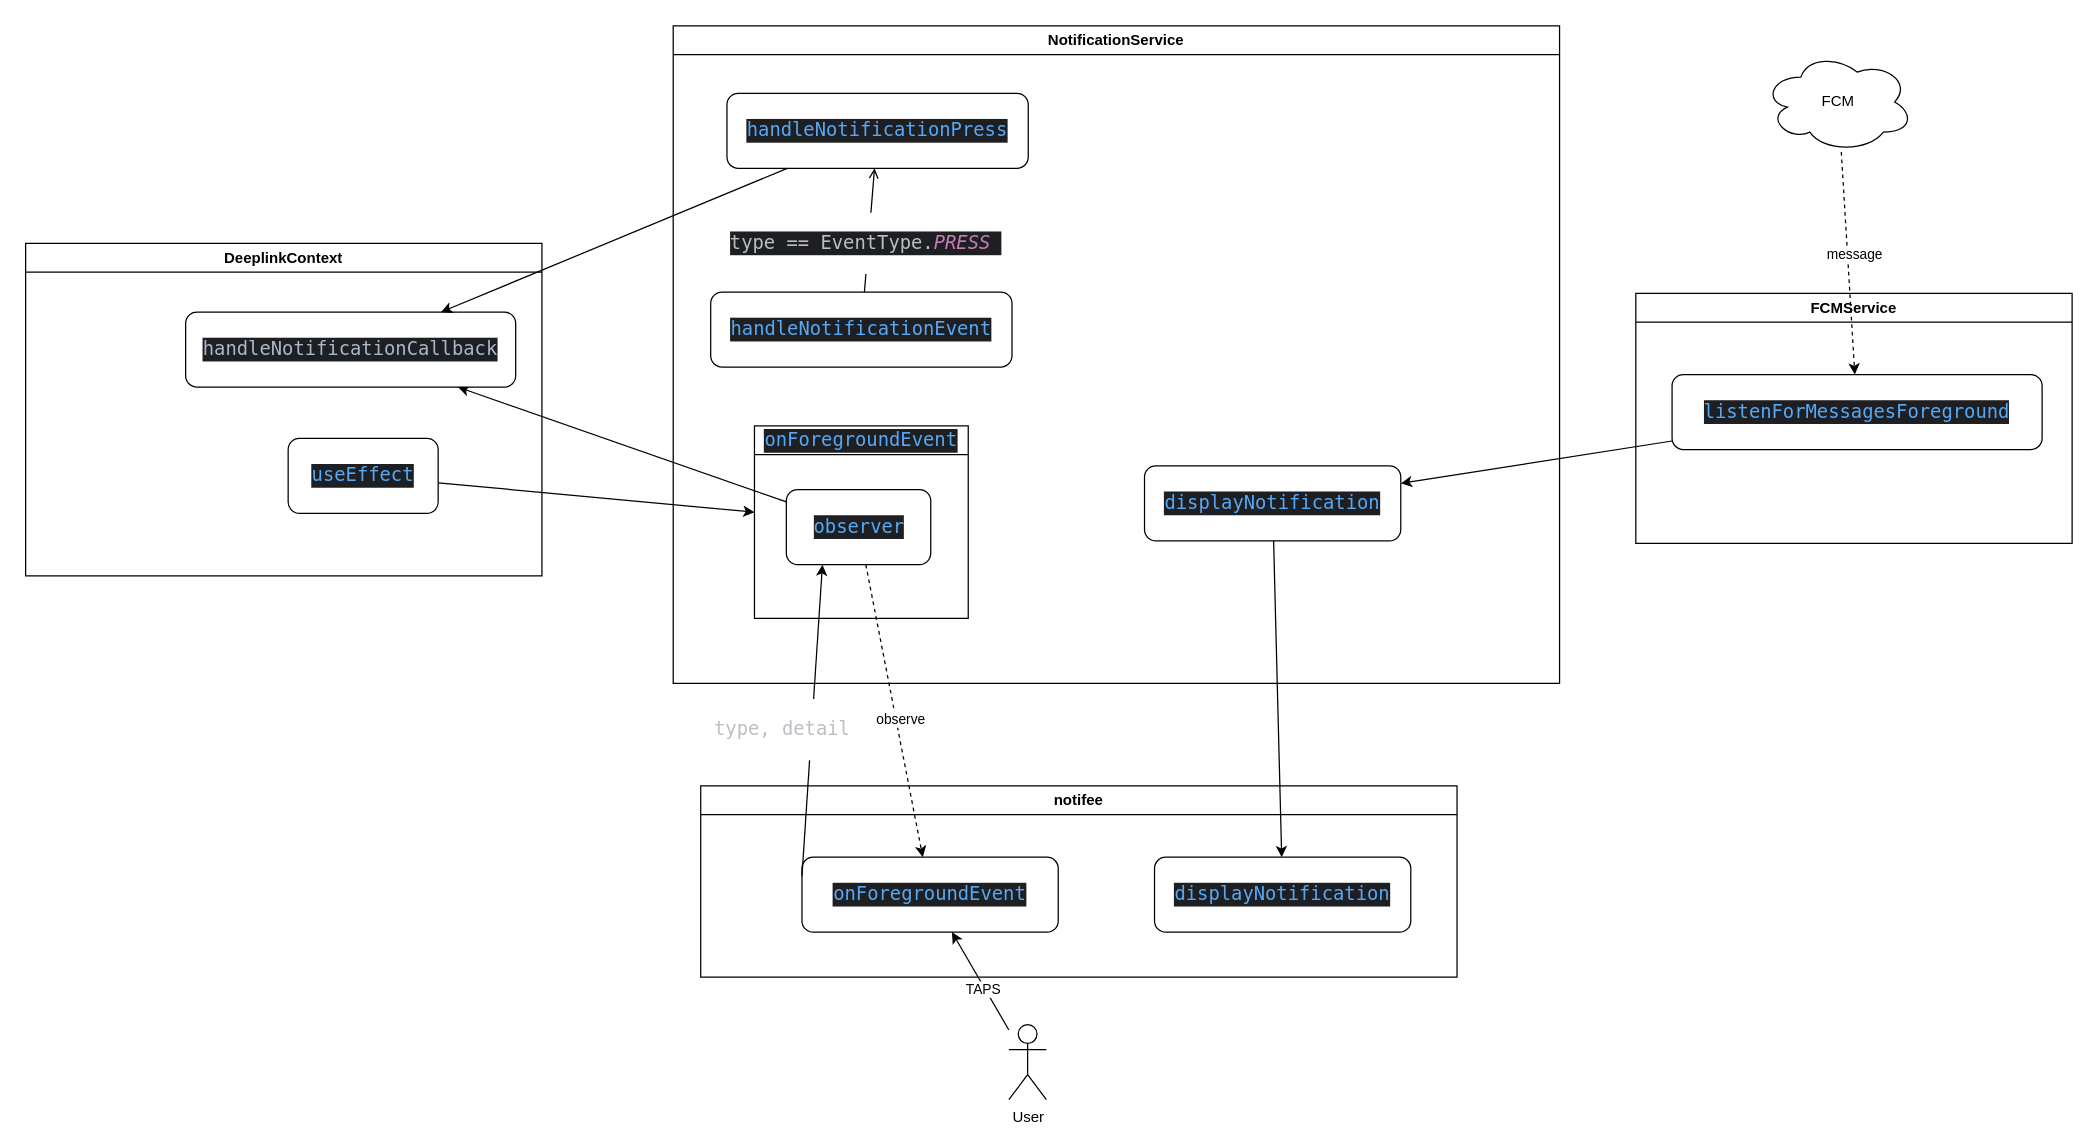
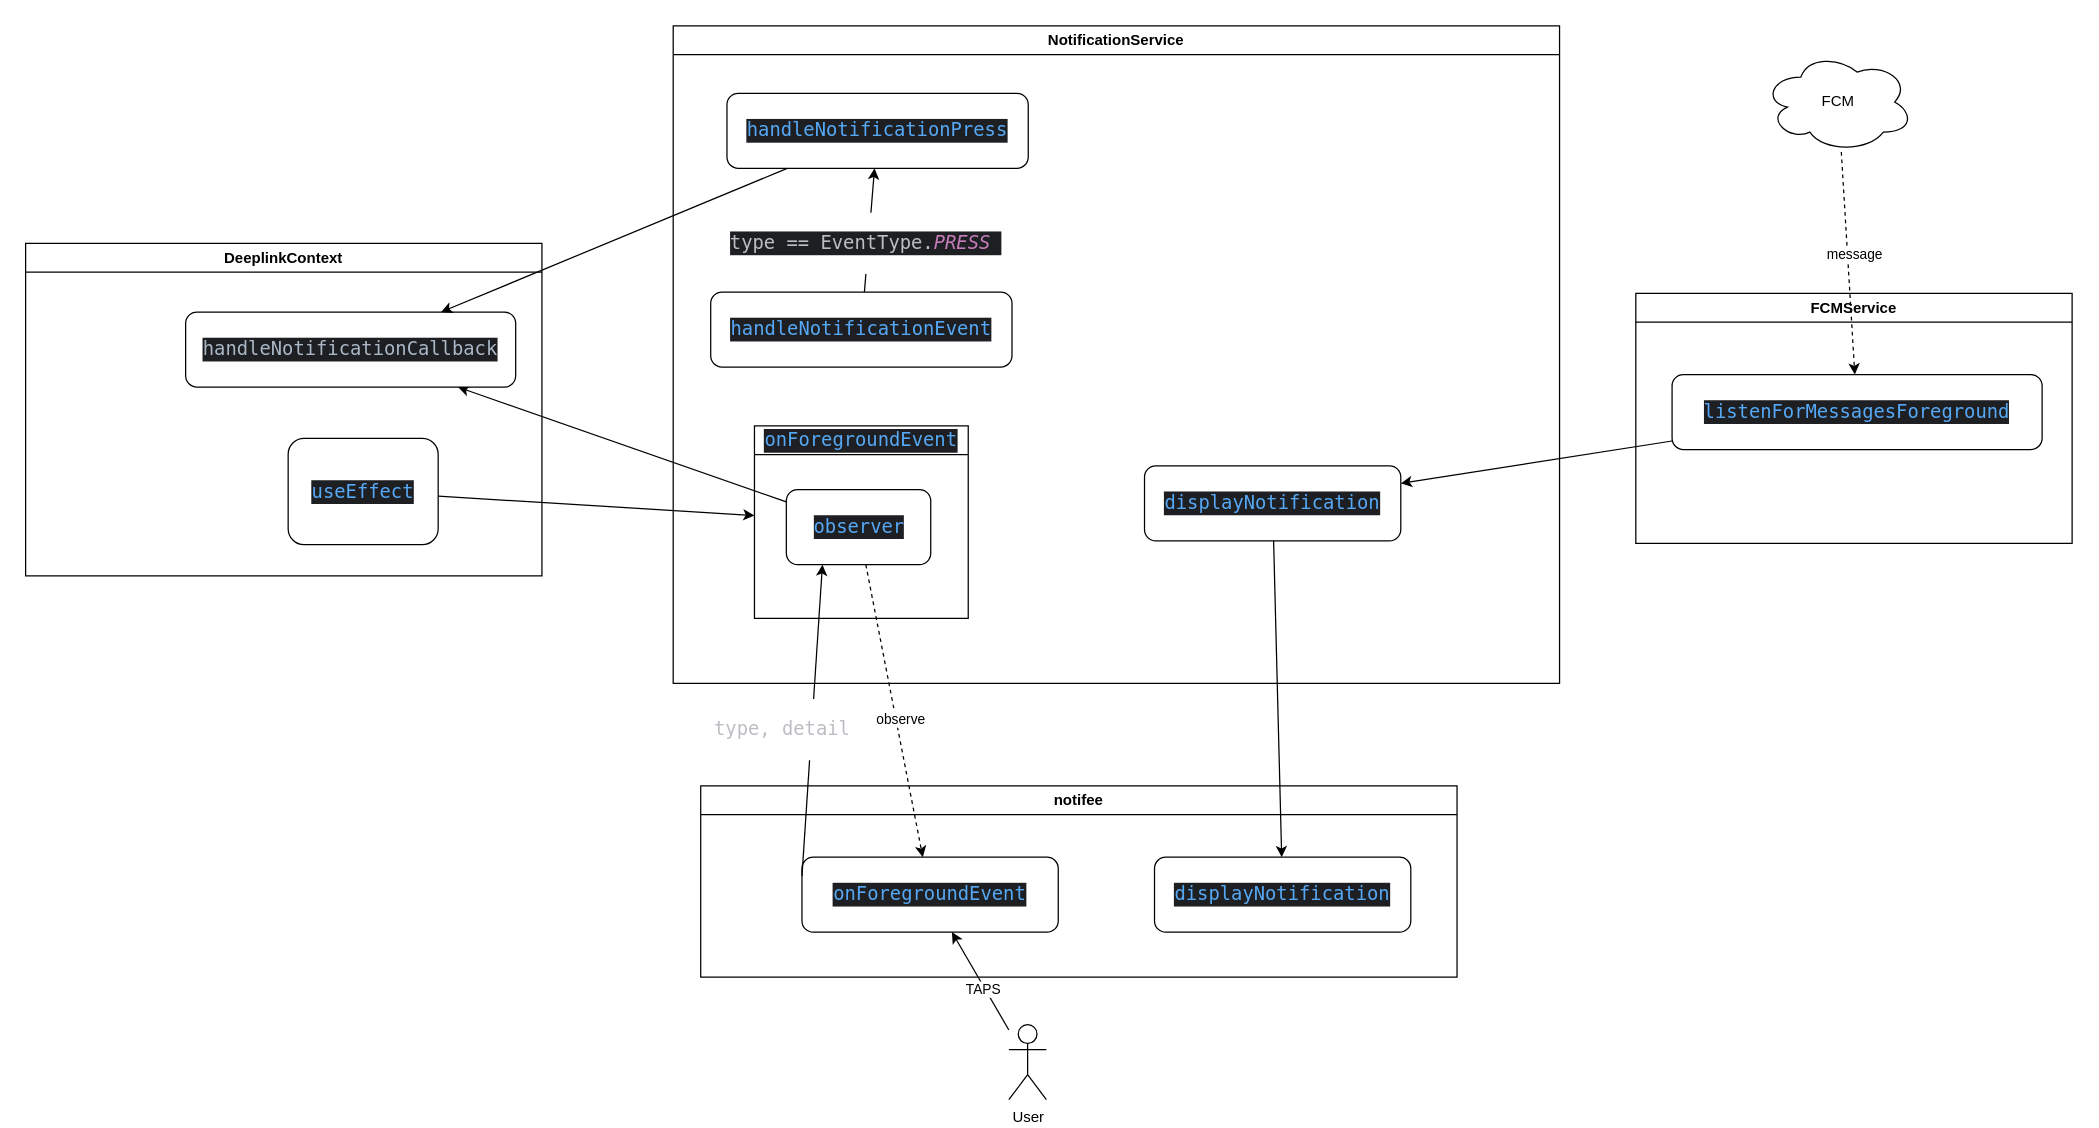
(874, 176) -> (874, 178)
(363, 476) -> (363, 491)
